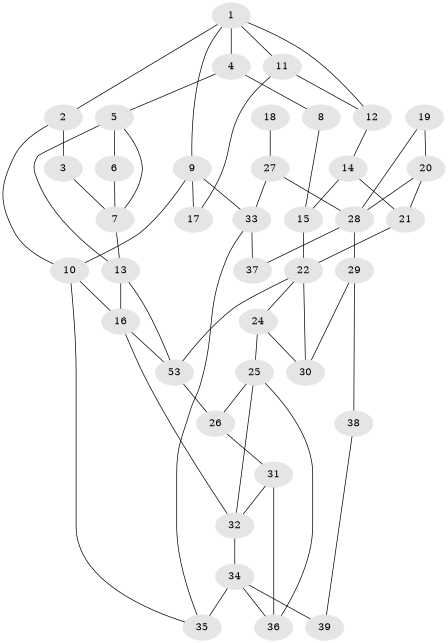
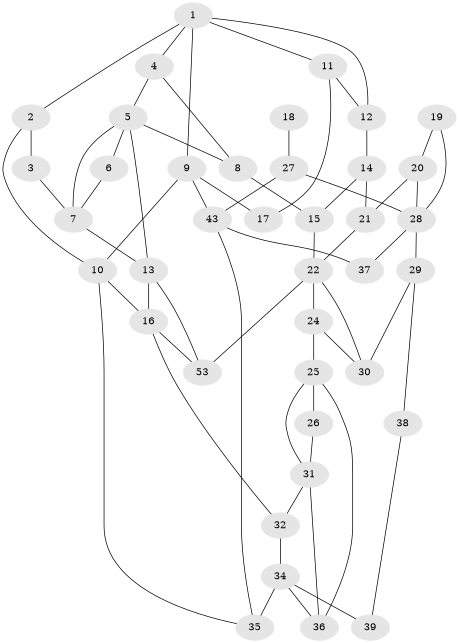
none -> (183, 143)
(252, 220) -> (212, 220)
(192, 394) -> none
(246, 443) -> (286, 423)
